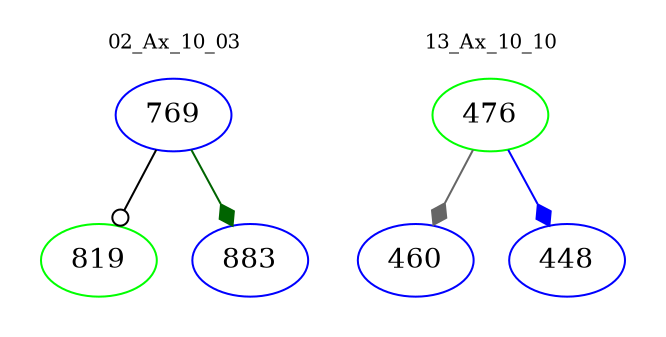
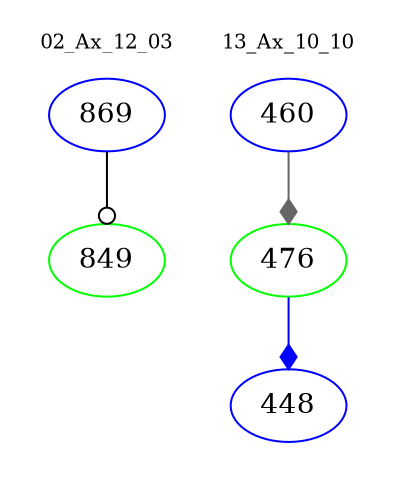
(175, 43) -> (107, 43)
(174, 115) -> (107, 115)
(459, 176) -> (289, 176)
(99, 260) -> (107, 260)
(250, 260) -> none
